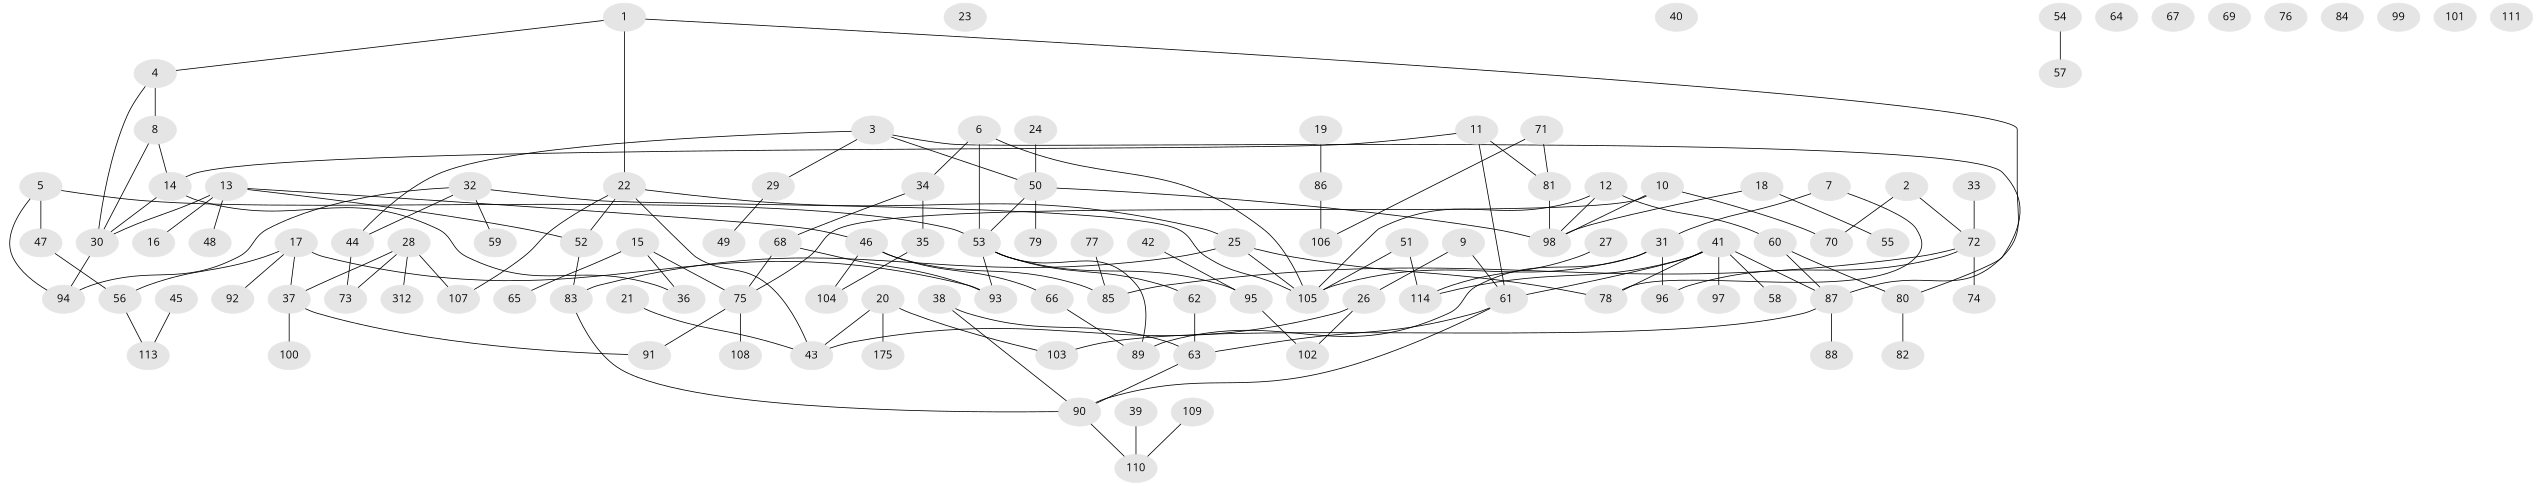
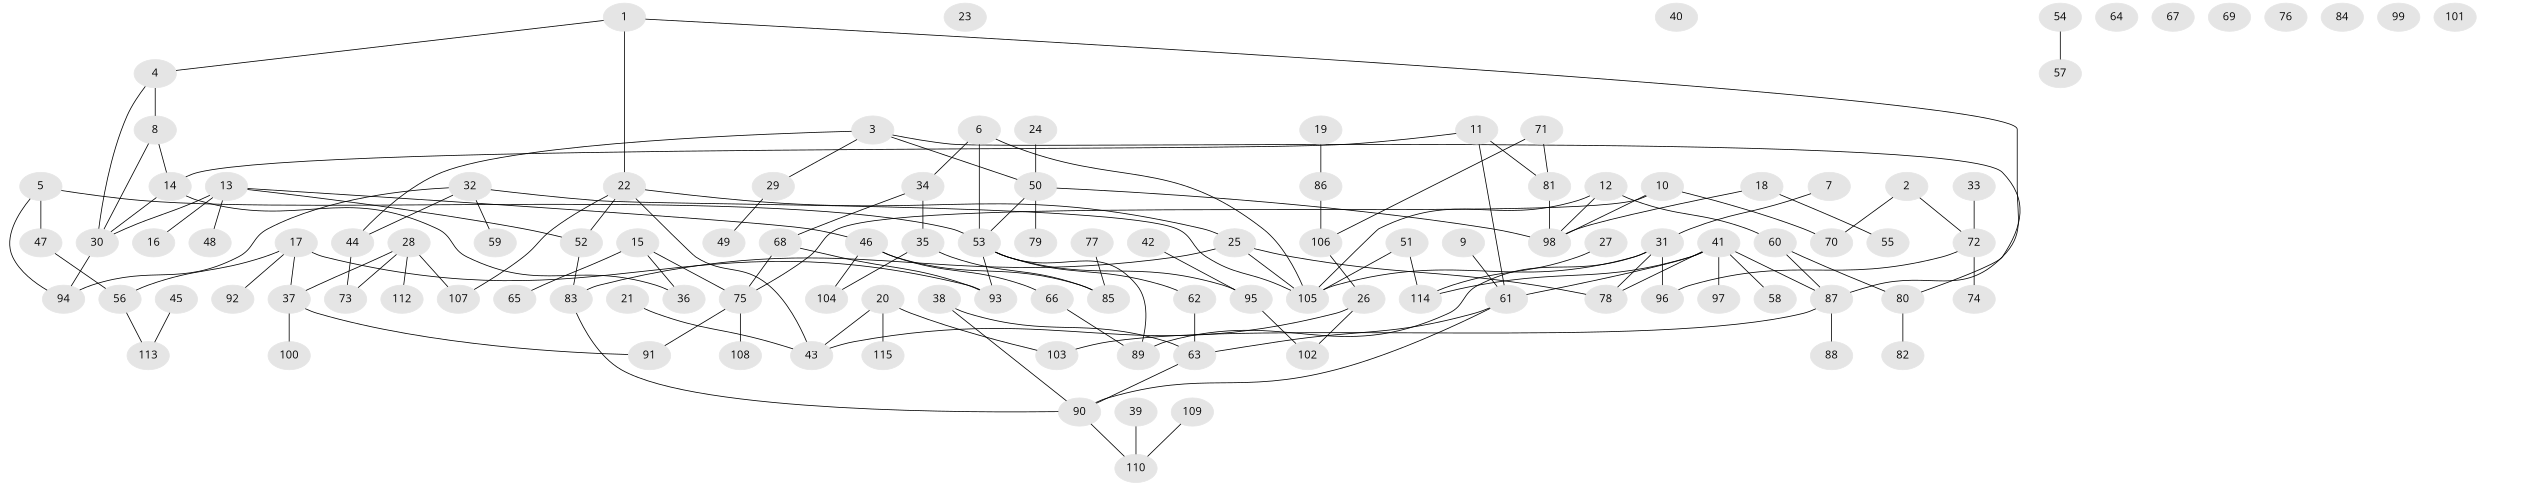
(2512, 17) -> none
(1687, 274) -> (1016, 271)
(1402, 277) -> (1342, 271)
(1825, 282) -> (1642, 264)
(402, 299) -> (402, 299)
(883, 356) -> (883, 356)
